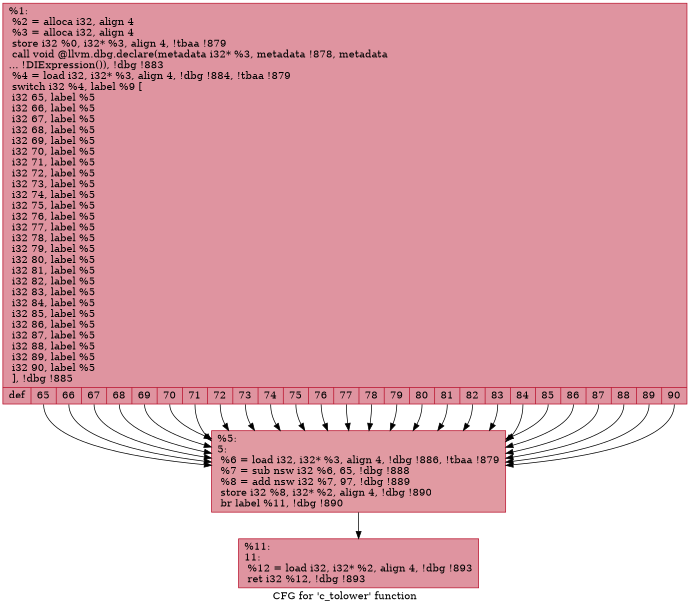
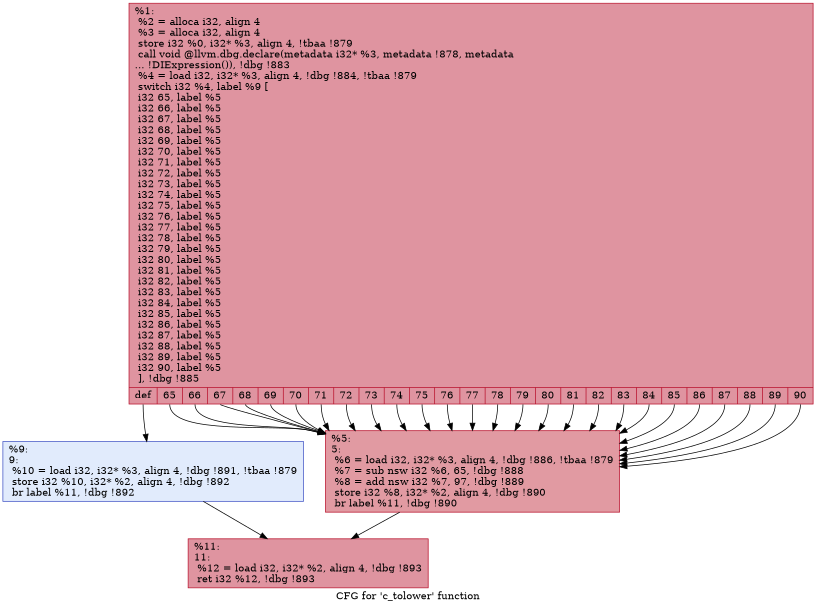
none -> (153, 471)
